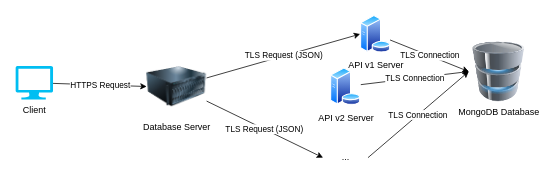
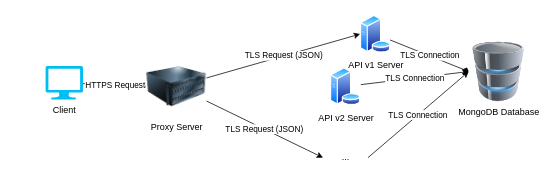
(463, 69) -> (463, 69)
(461, 73) -> (462, 72)
(34, 83) -> (64, 83)
(177, 127) -> (177, 127)
